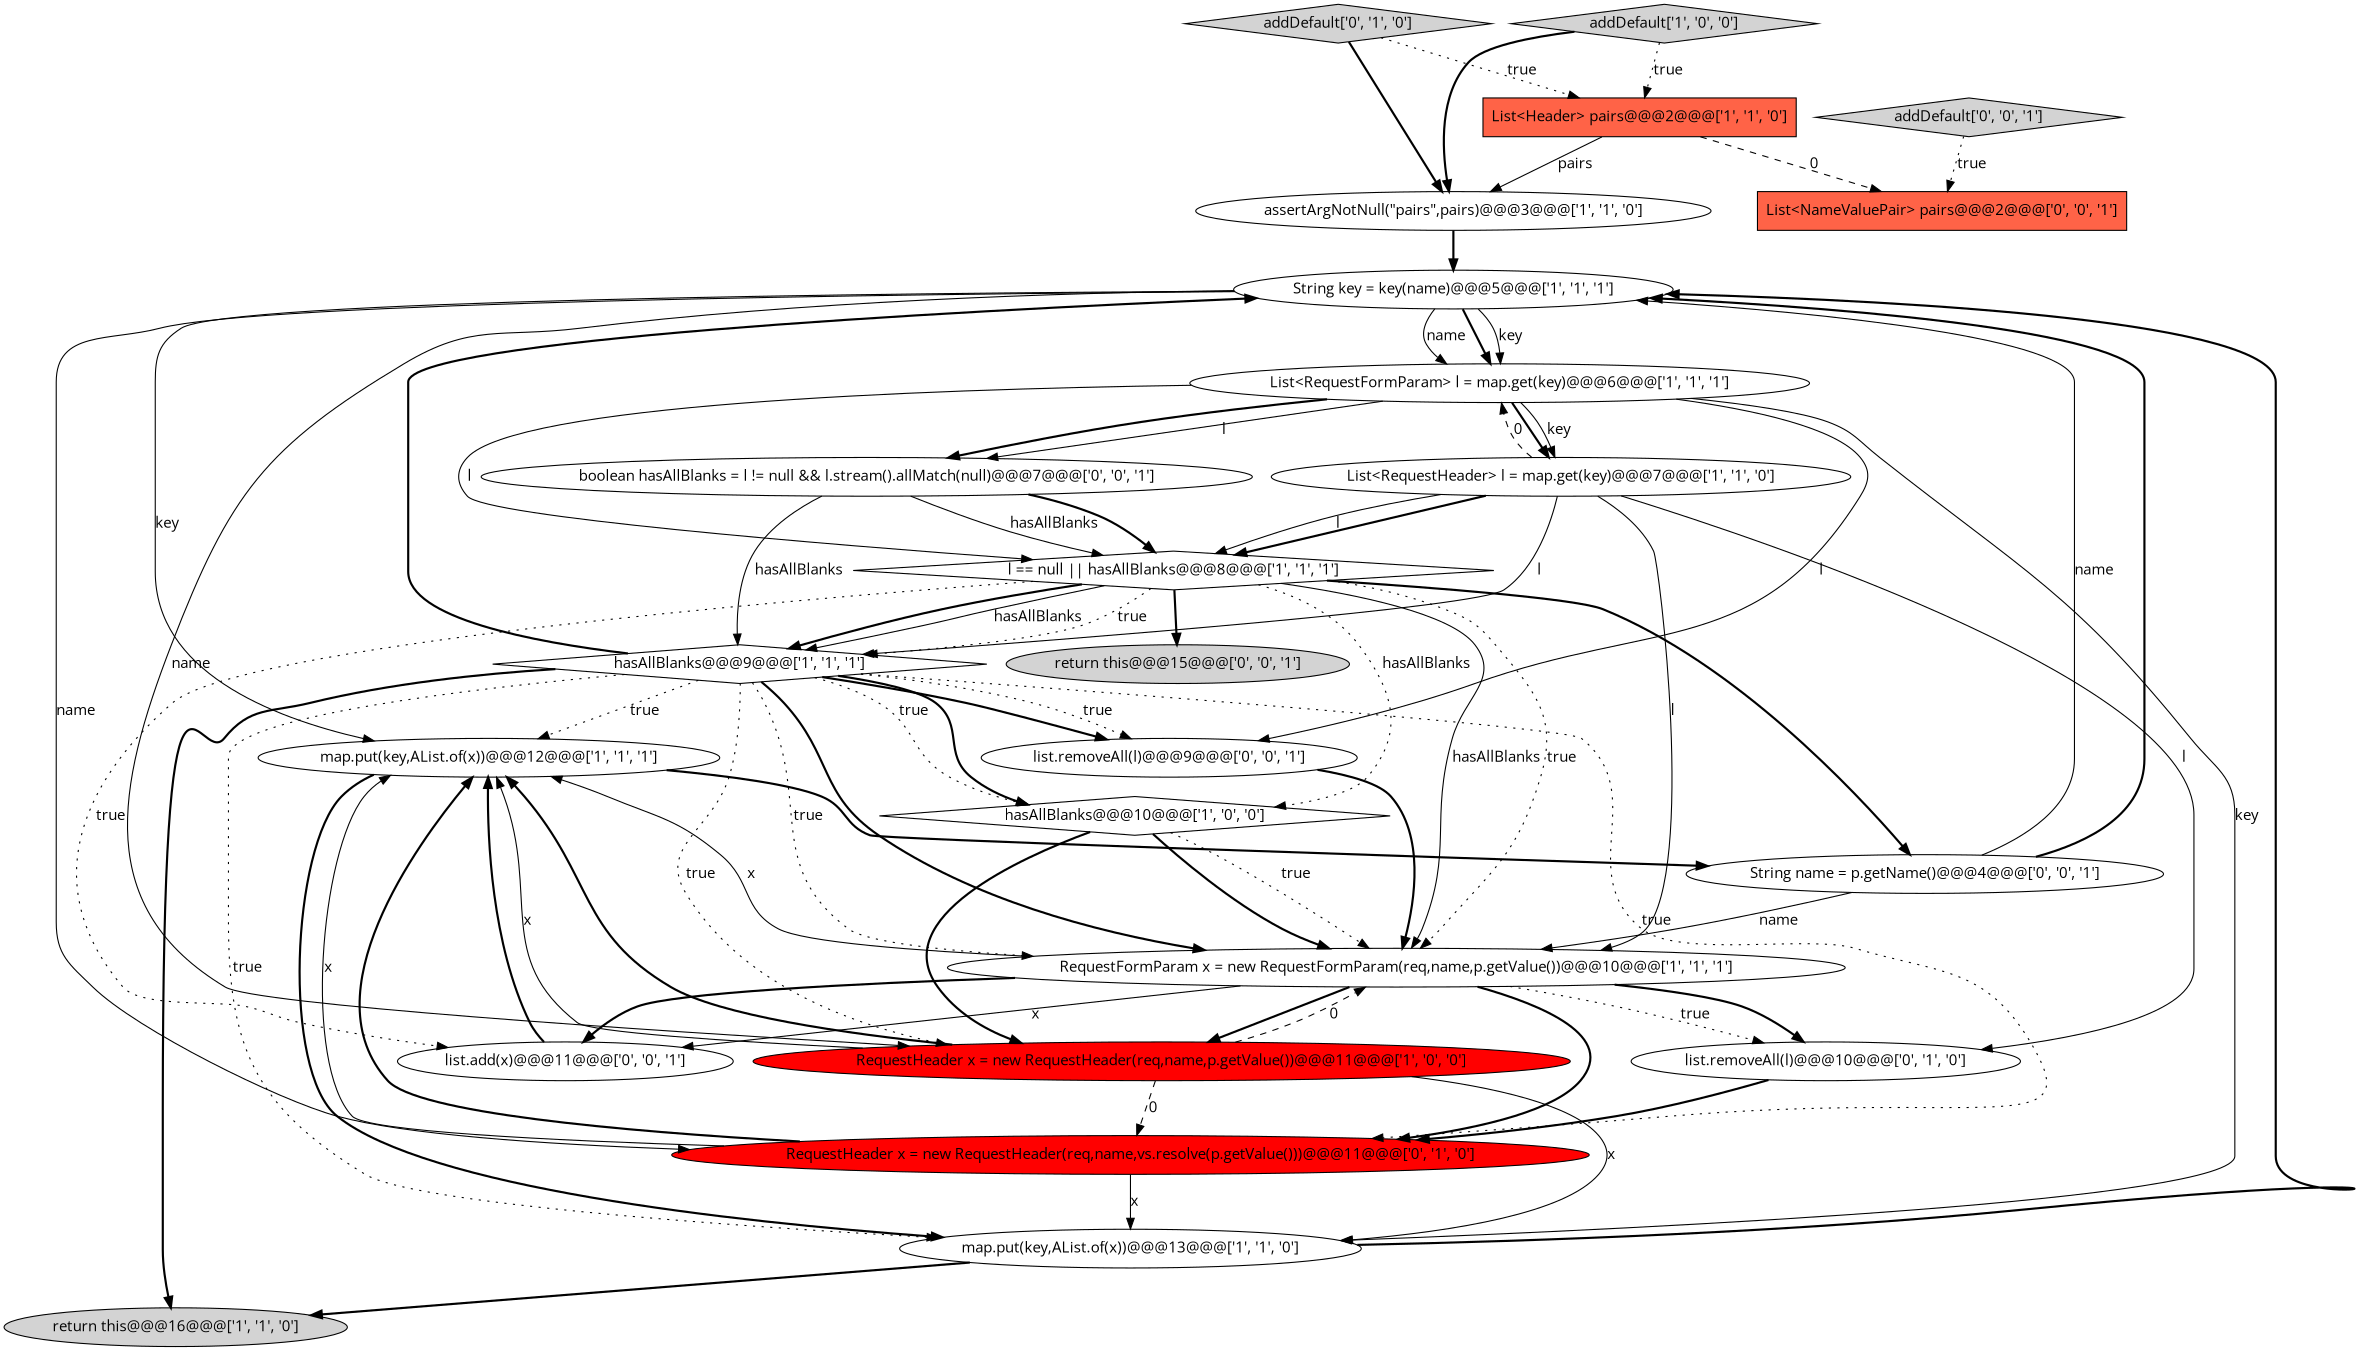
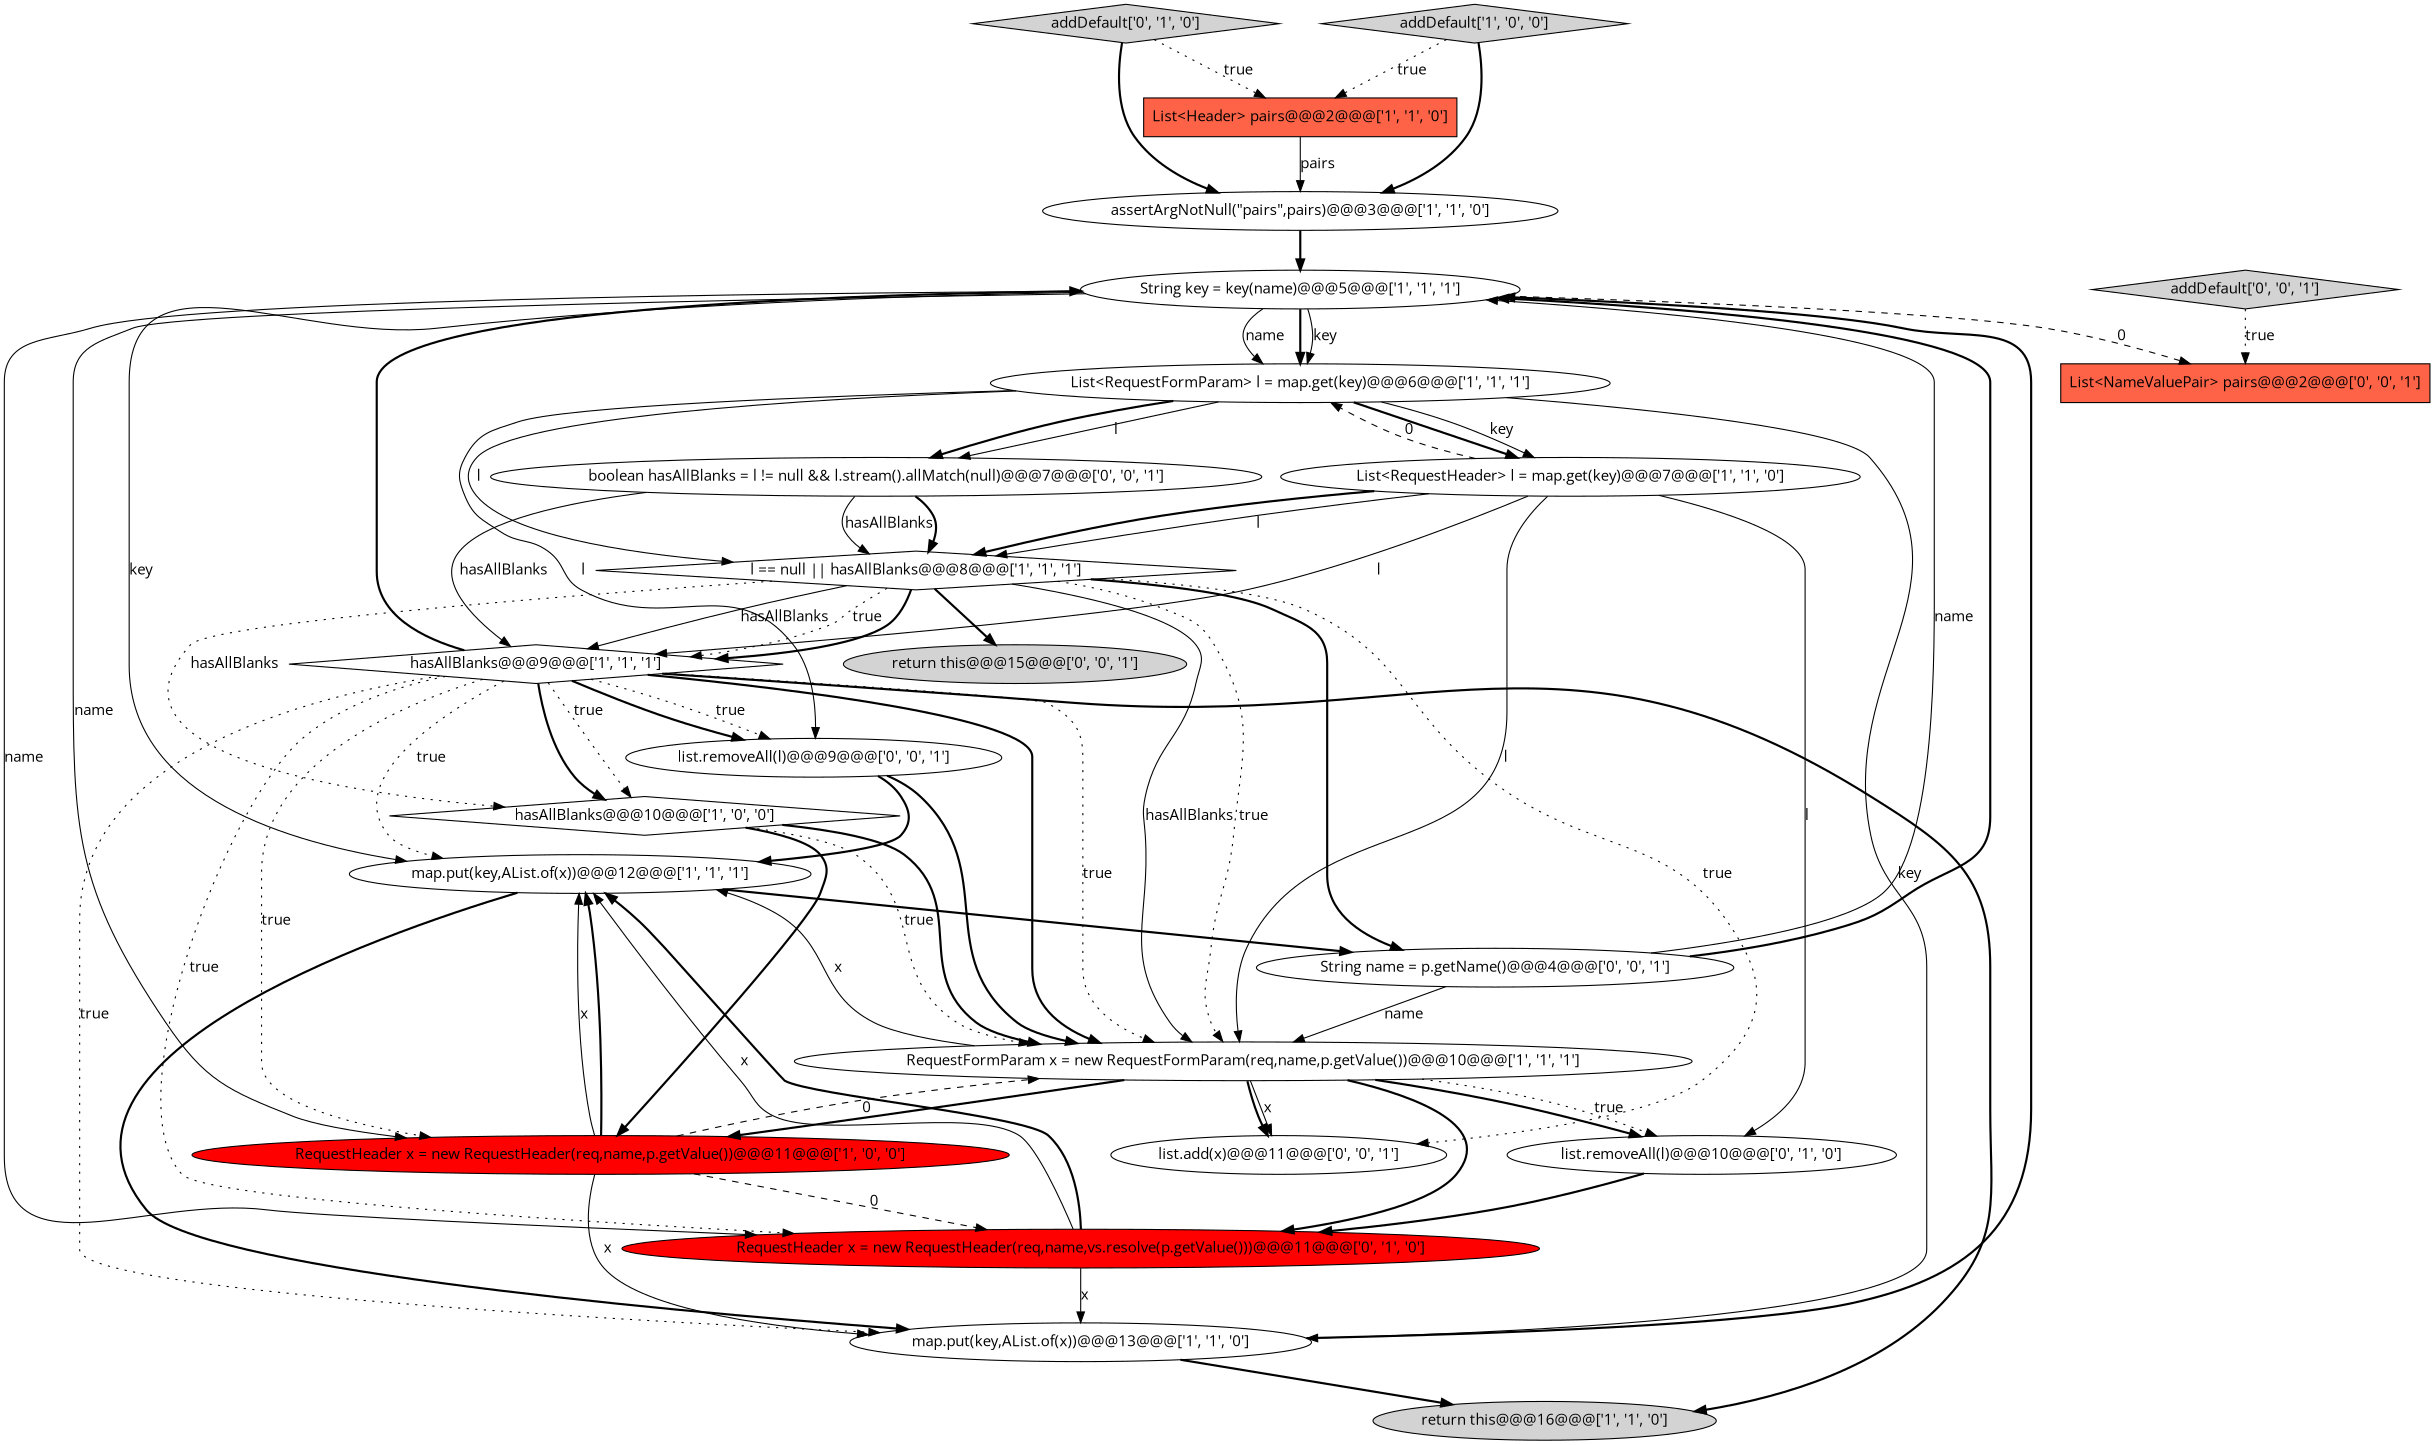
(1786, 163) -> (1846, 311)
(498, 920) -> (868, 847)
